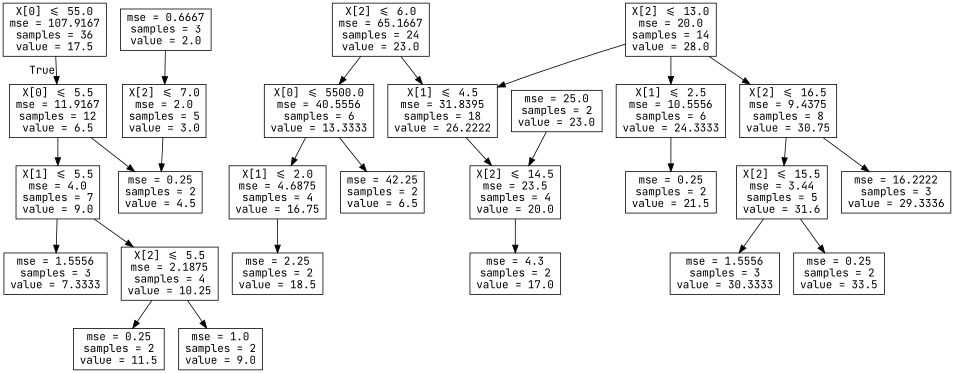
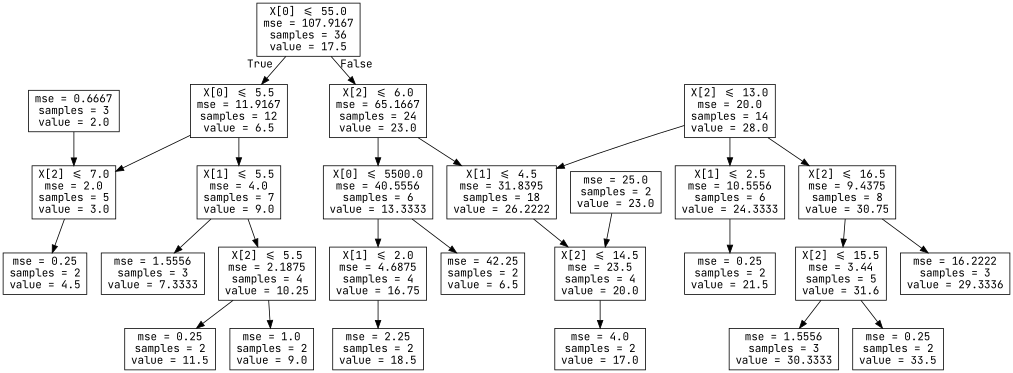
none -> (341, 67)
(110, 152) -> (157, 152)
(515, 274) -> (600, 349)
